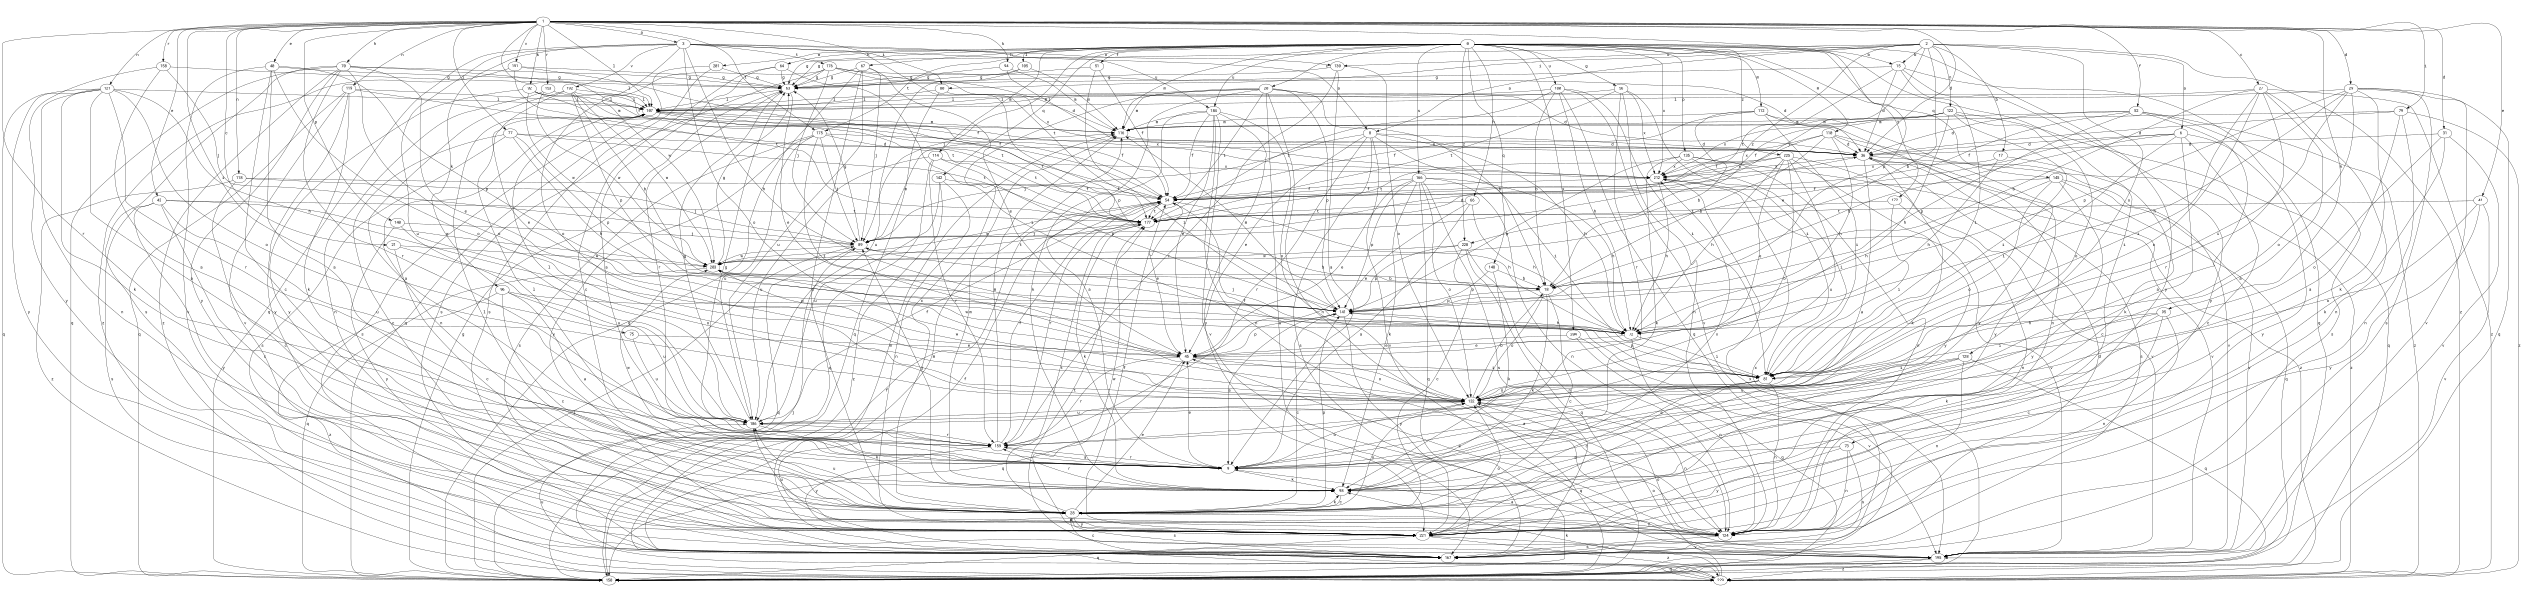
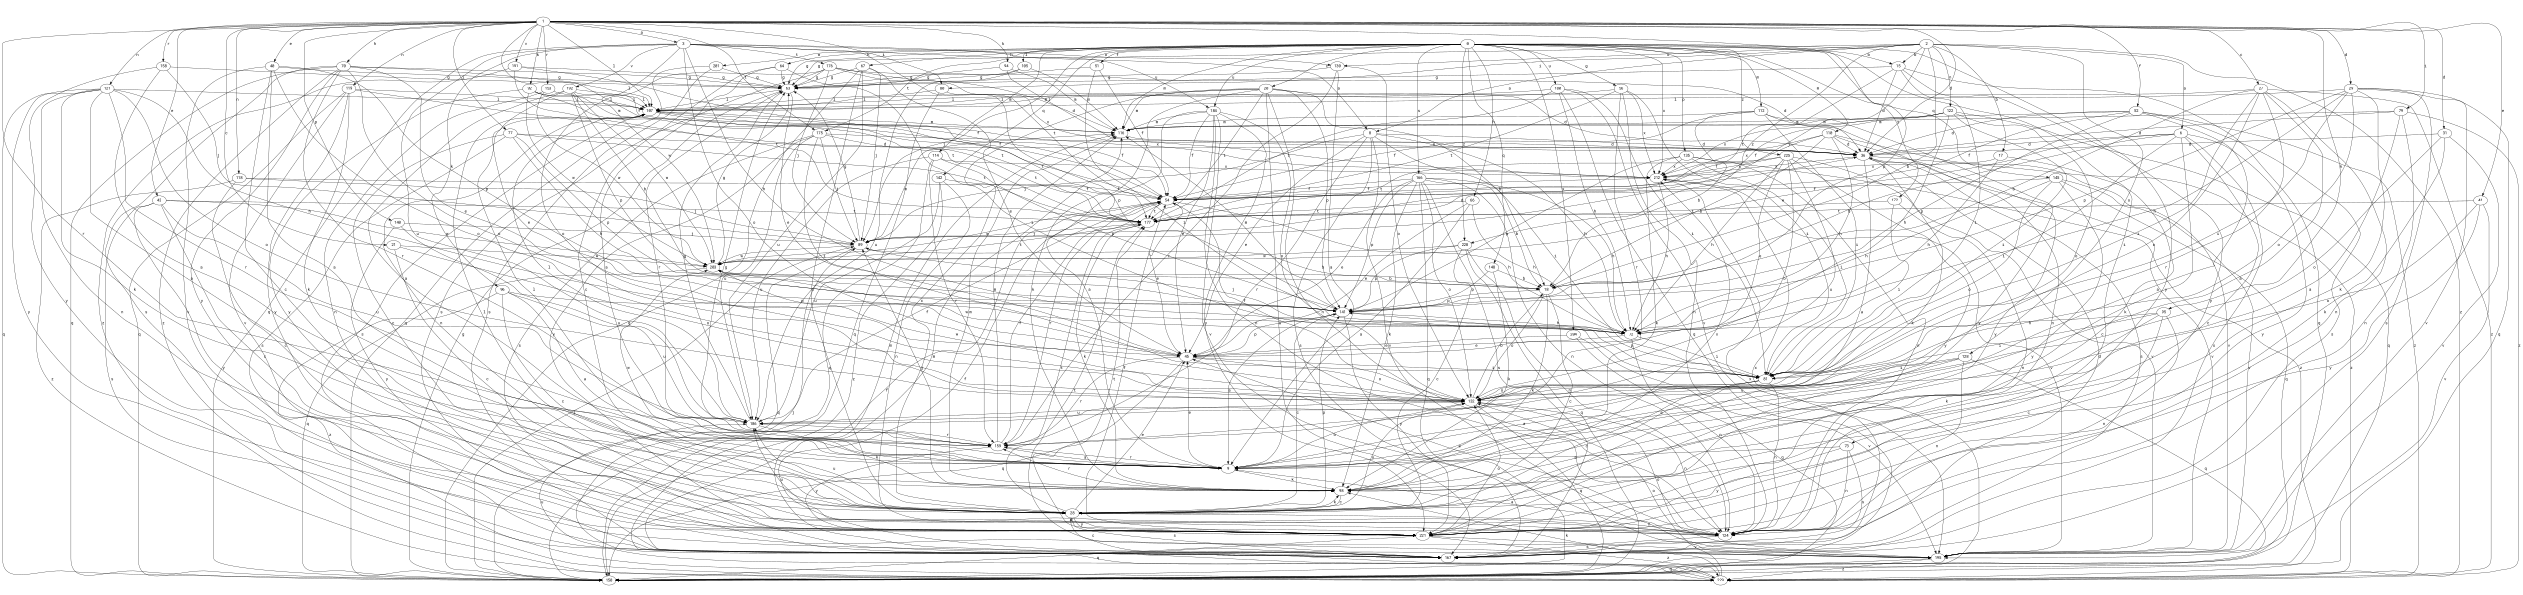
(1535, 201) -> (1500, 202)
(632, 335) -> none
(1114, 379) -> (1114, 379)
none -> (1989, 500)
